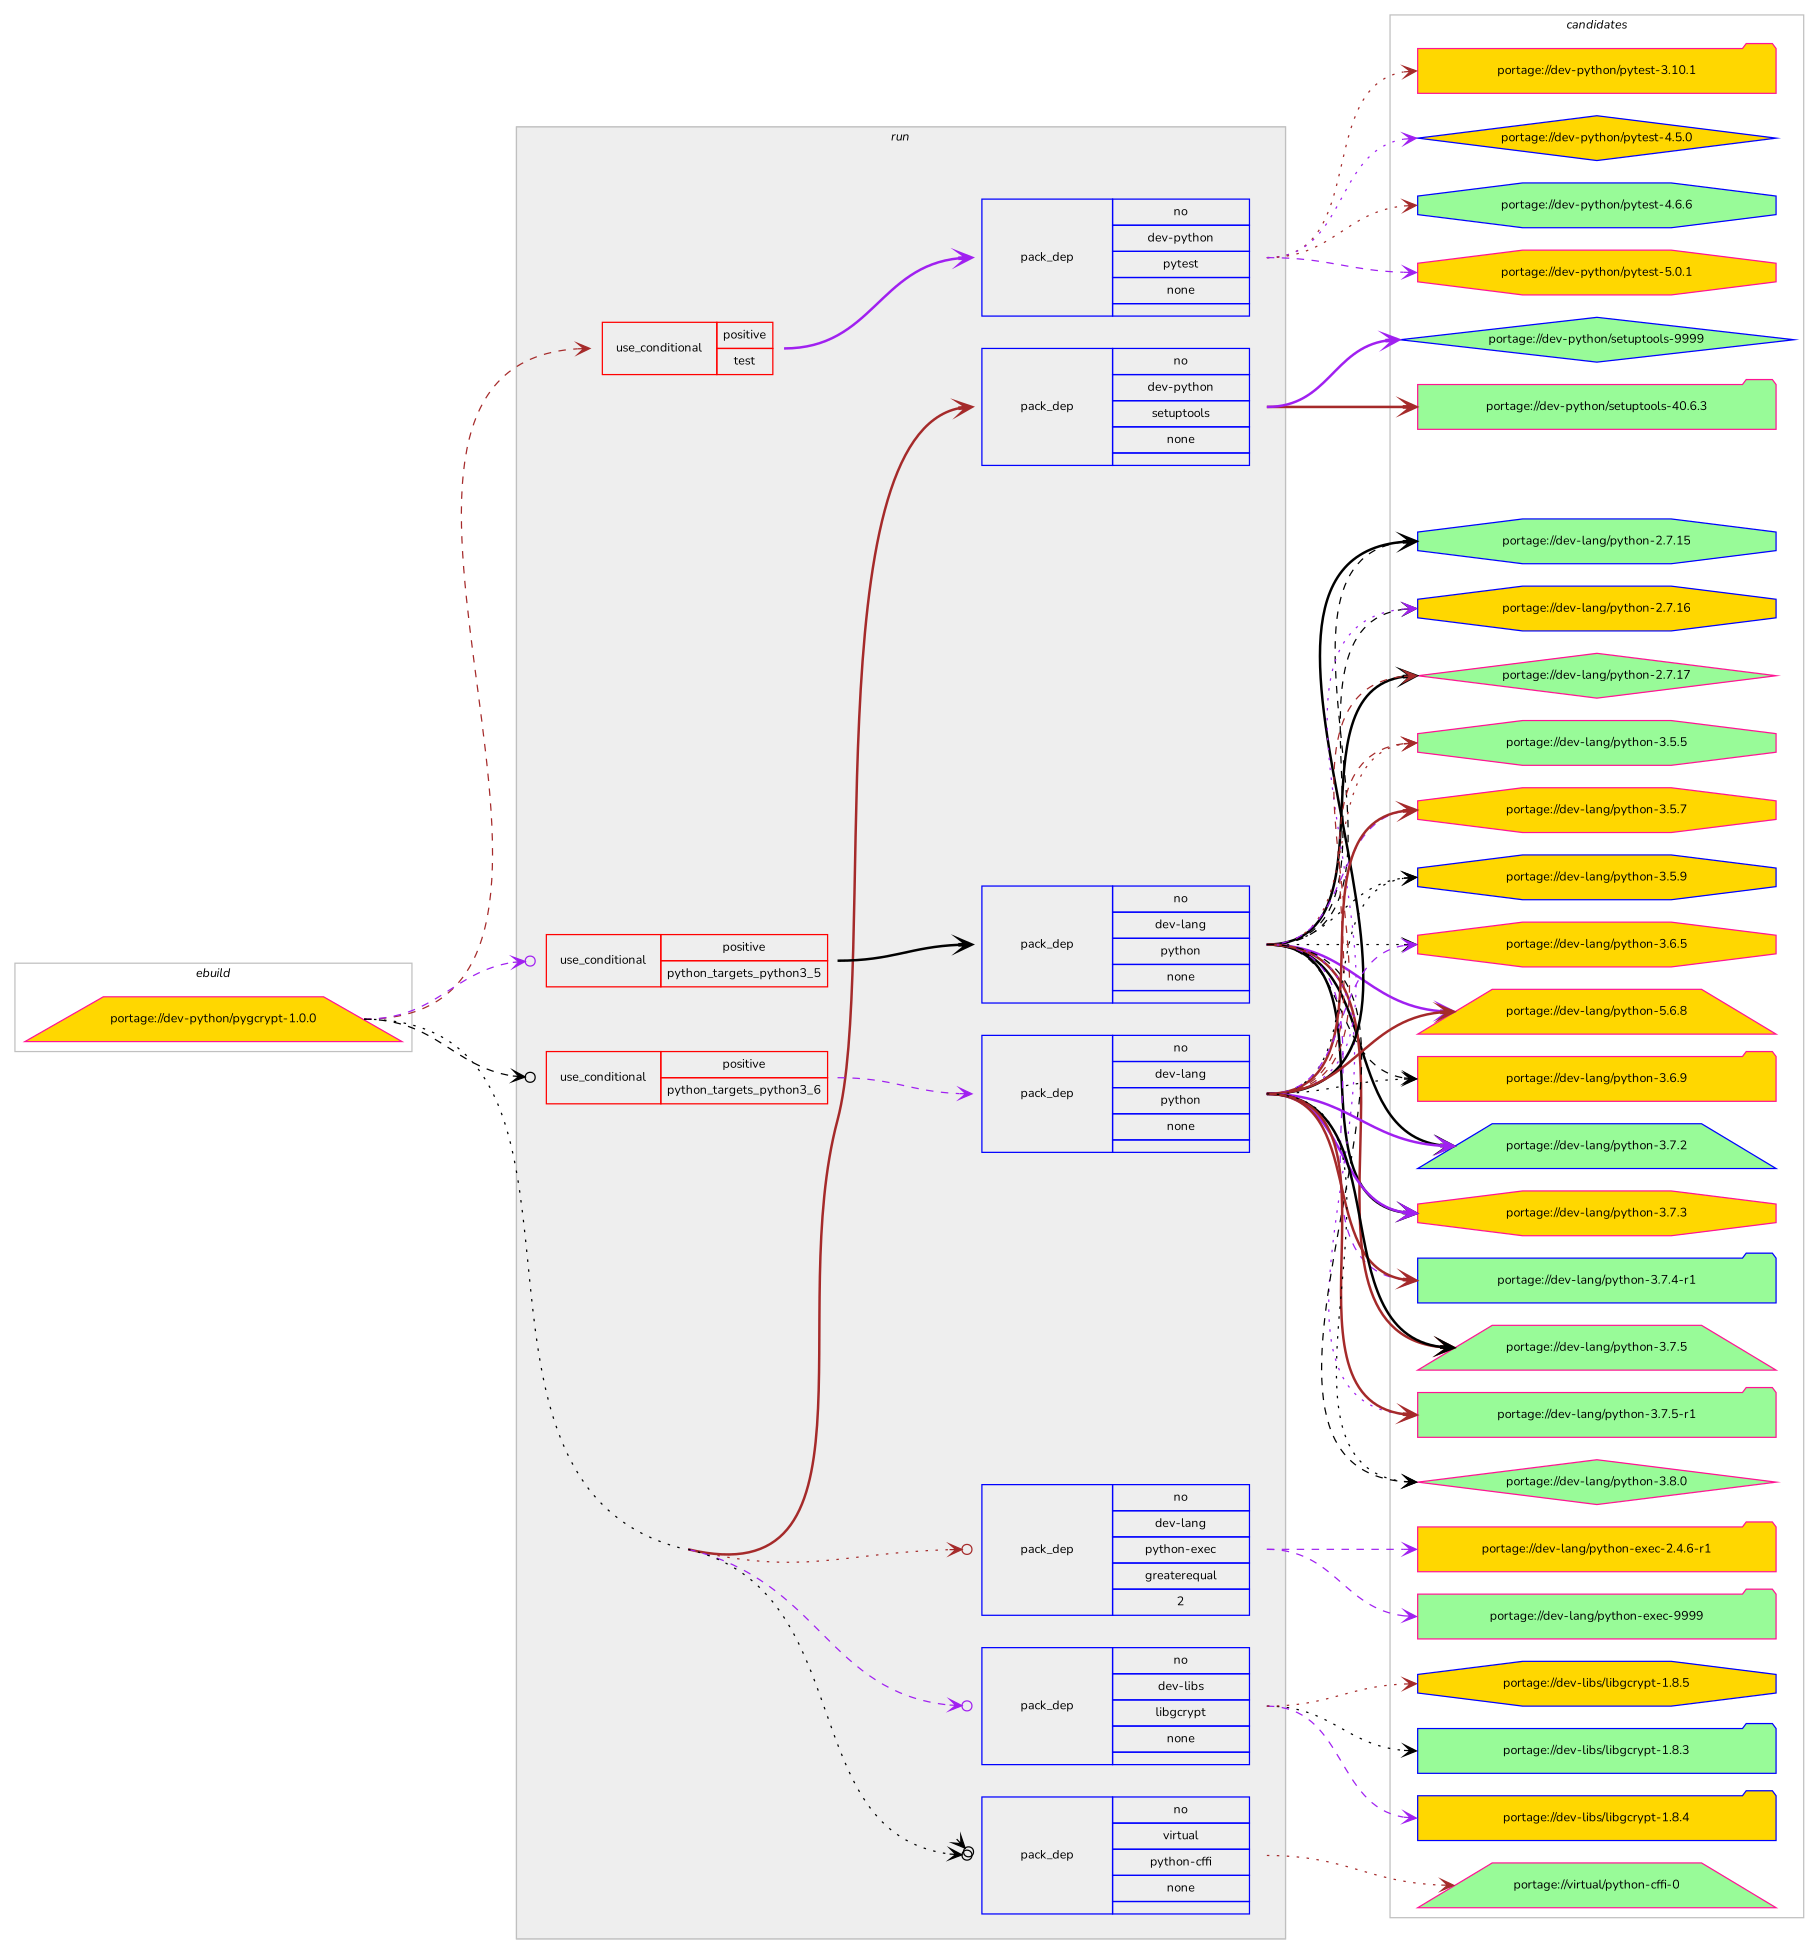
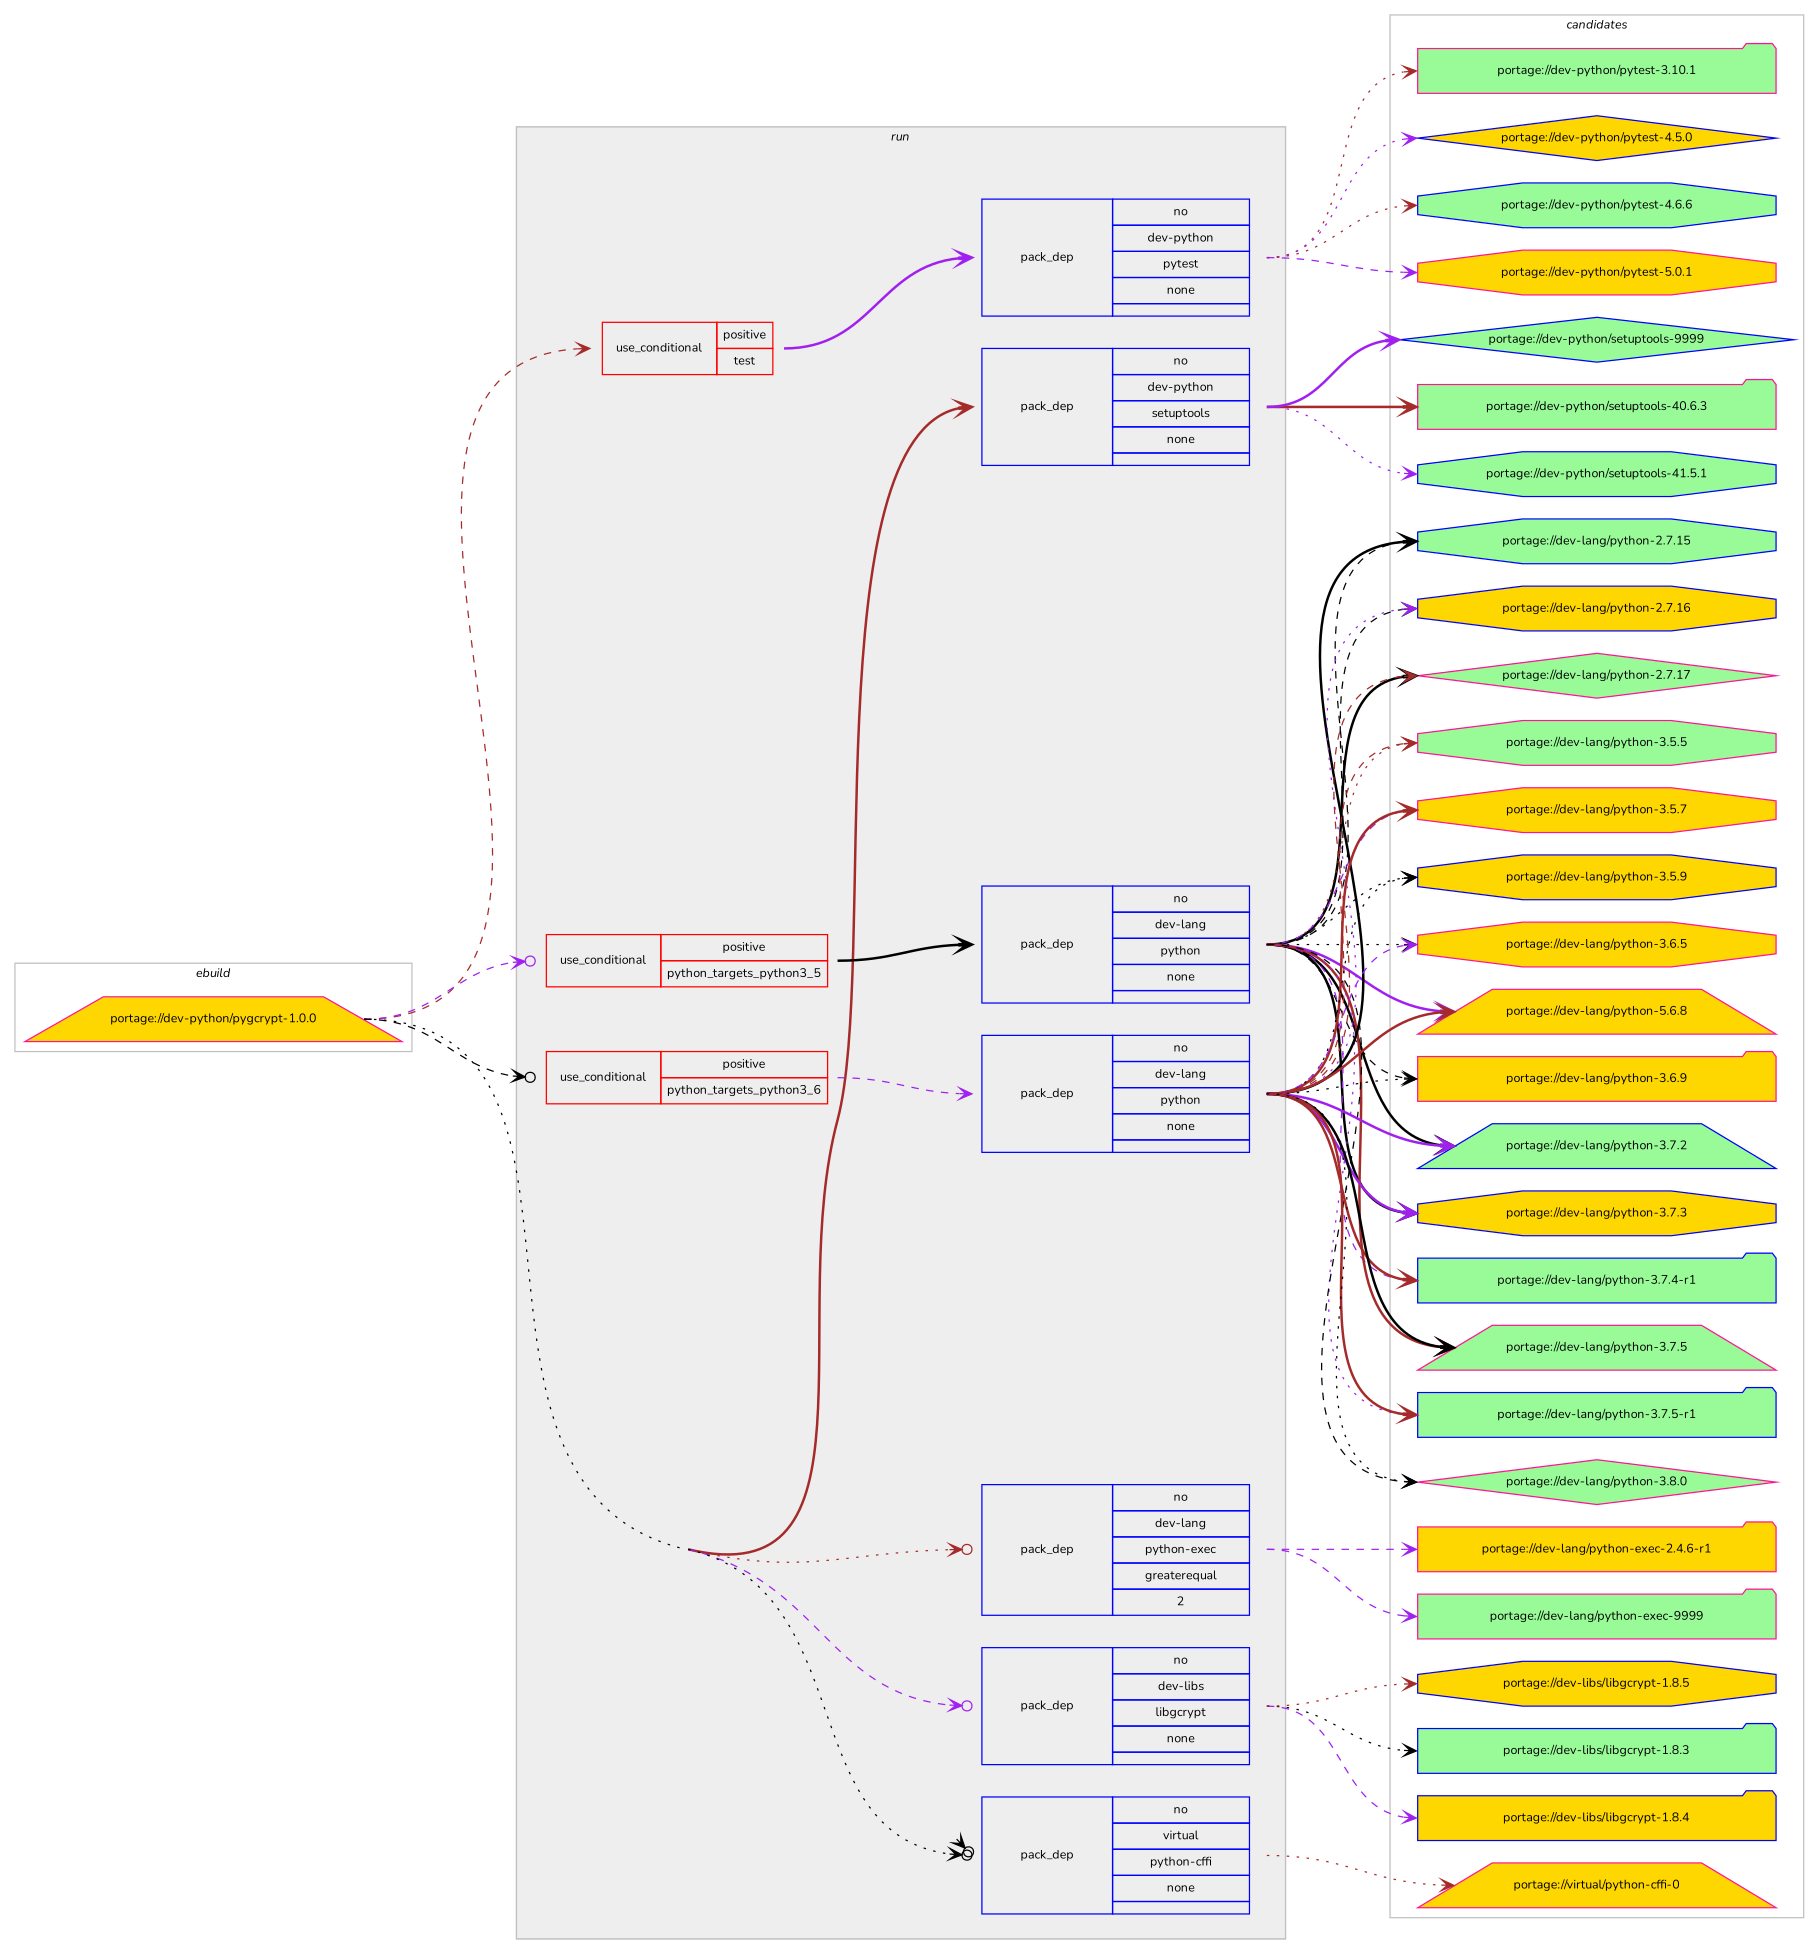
(1597, 71) -> (1597, 71)
none -> (1597, 474)
(1597, 1213) -> (1597, 1213)
(1597, 1415) -> (1597, 1415)
(1597, 1885) -> (1597, 1885)
